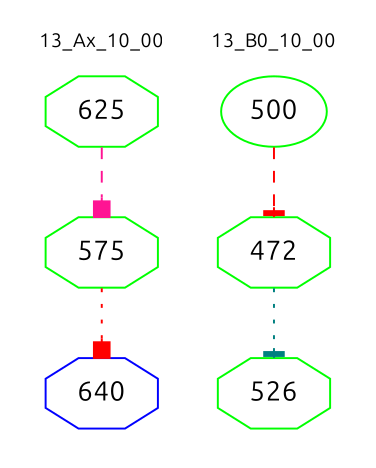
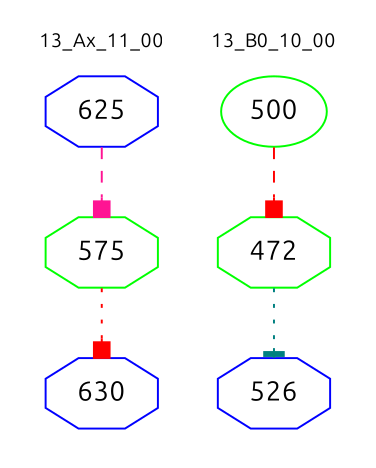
(102, 42) -> (102, 42)
(102, 112) -> (102, 112)
(274, 177) -> (274, 172)
(102, 393) -> (102, 393)
(274, 393) -> (274, 393)
